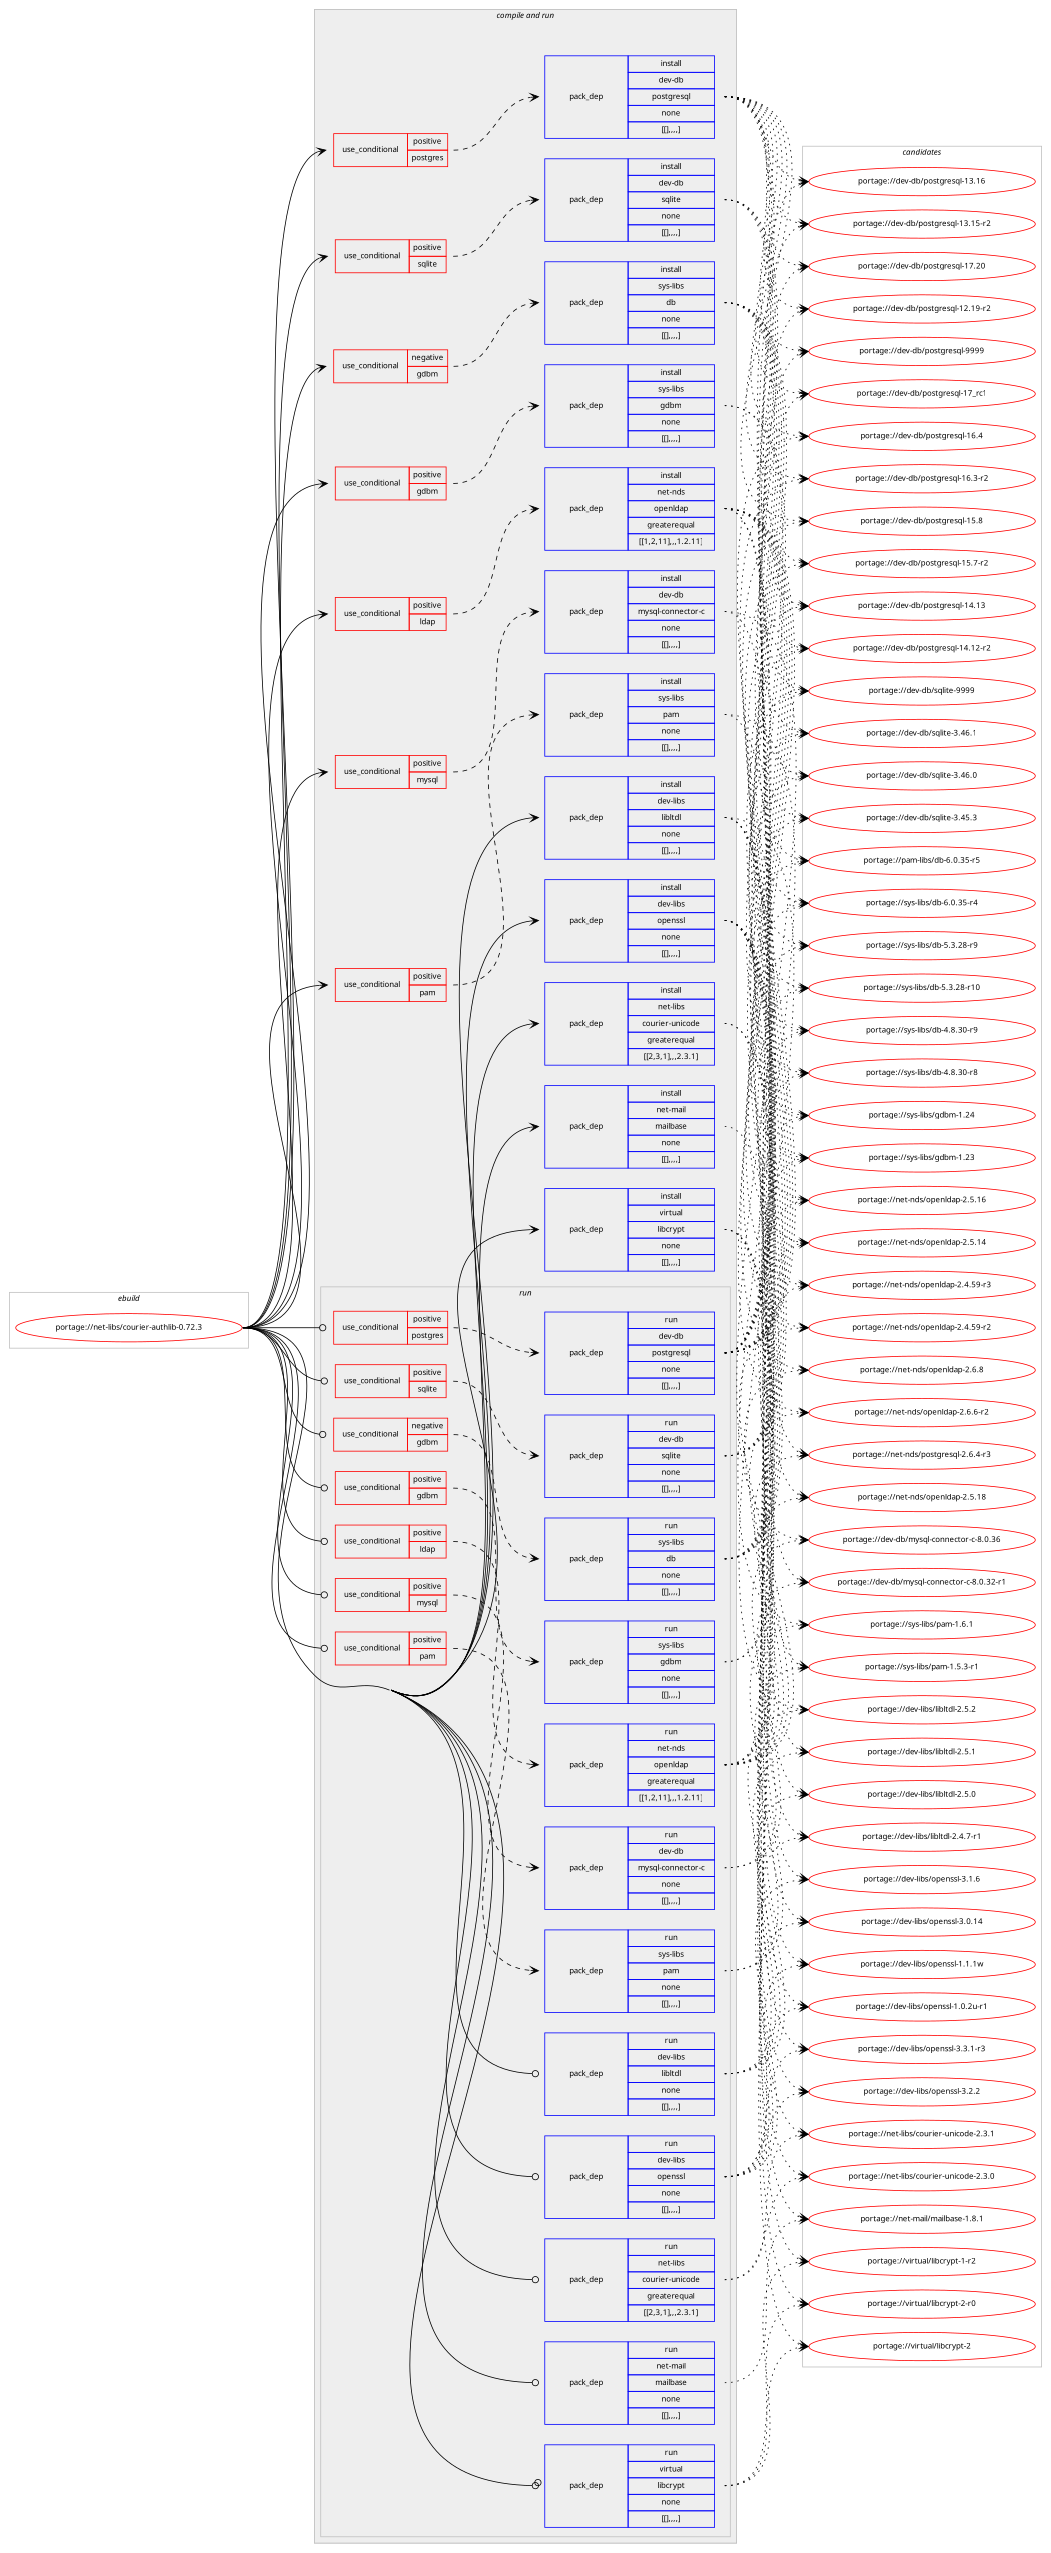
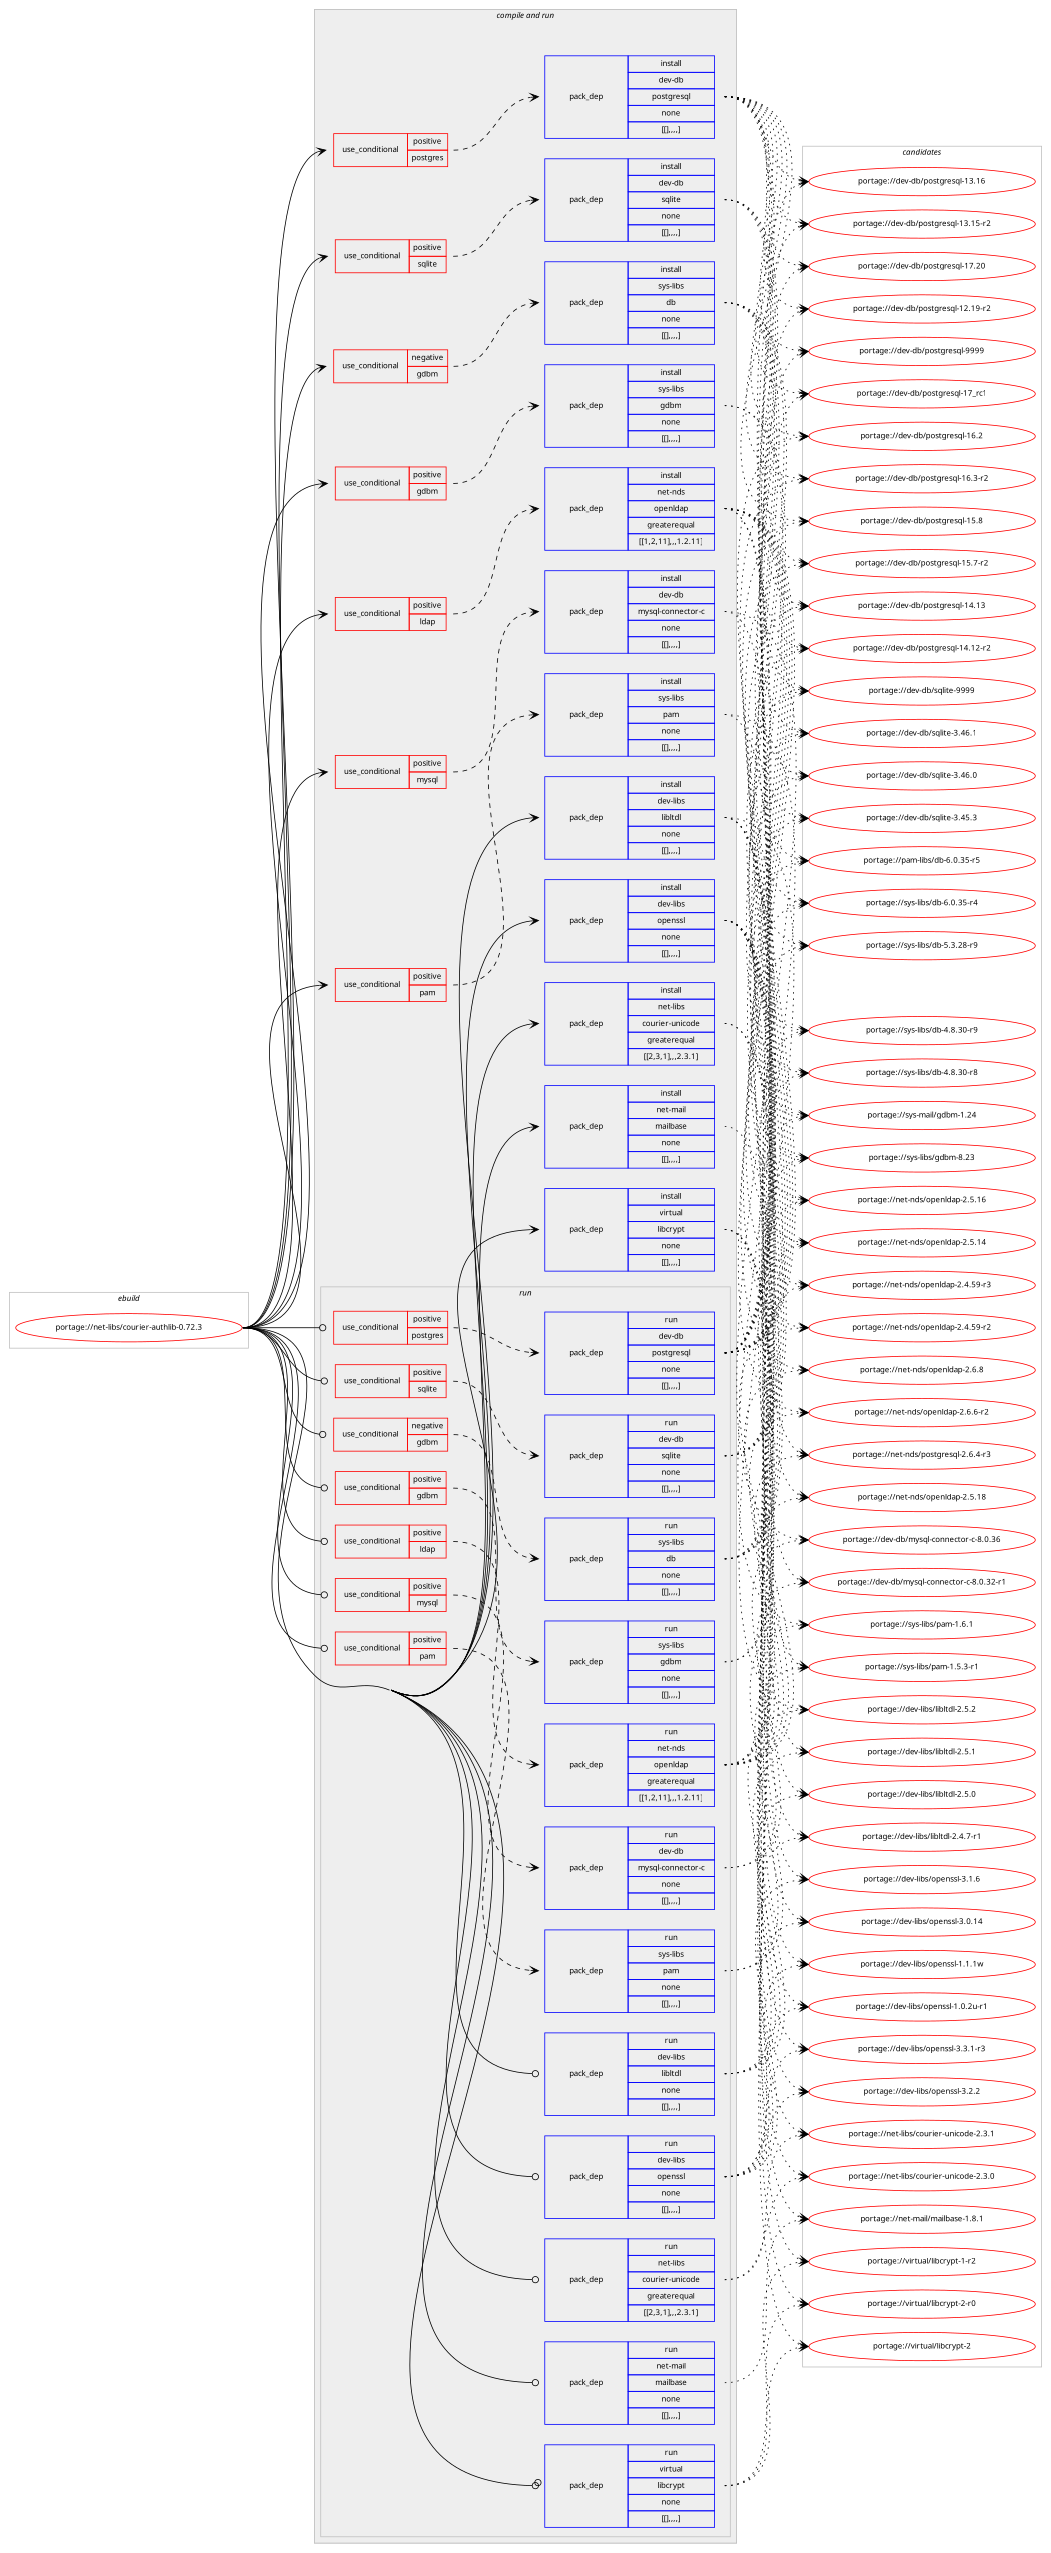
(922, 436) -> (922, 436)
(922, 988) -> none
(922, 1115) -> (922, 1115)
(922, 1158) -> (922, 1158)
